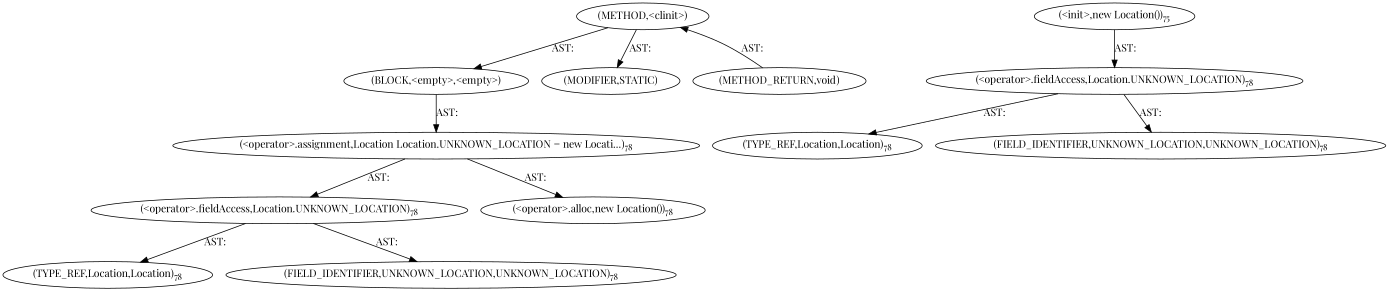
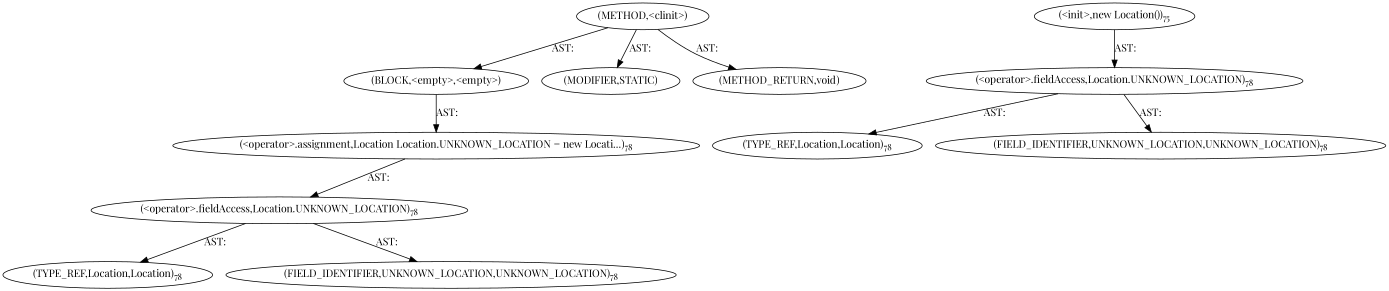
(727, 46) -> (692, 52)
(593, 210) -> none
